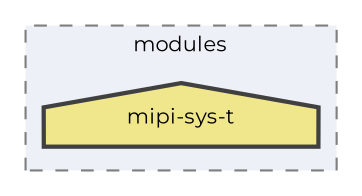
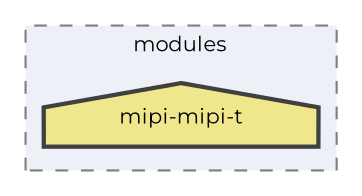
(181, 118) -> (181, 118)
